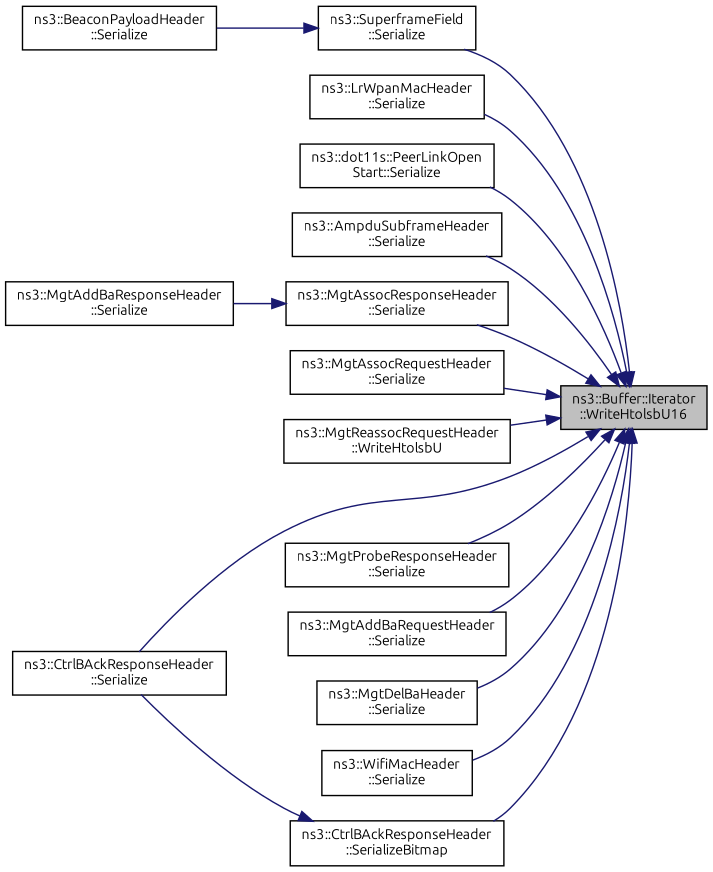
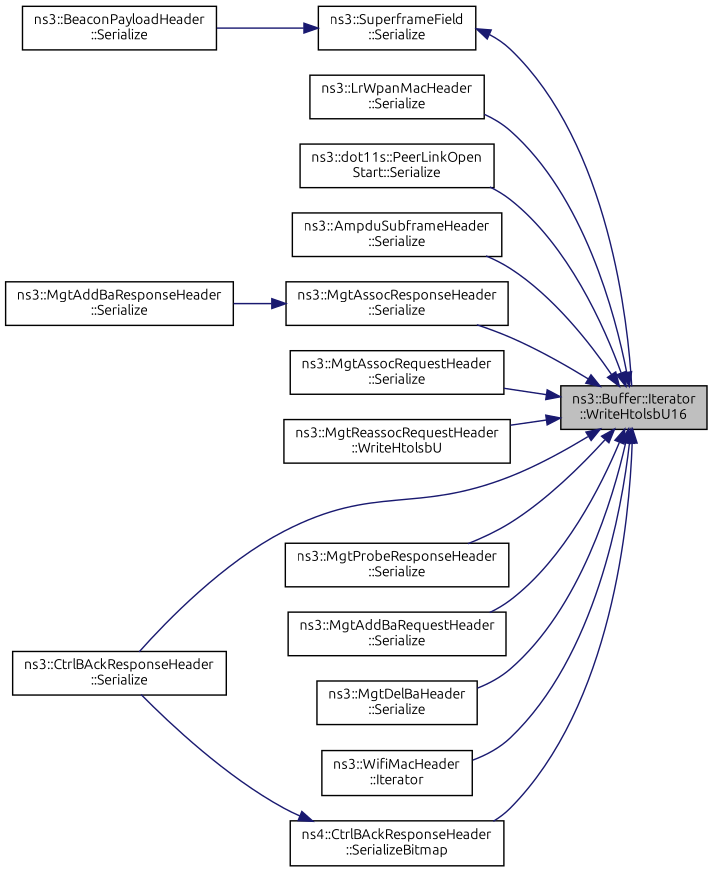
(584, 188) -> (596, 195)
(397, 773) -> (397, 773)
(397, 843) -> (397, 843)
